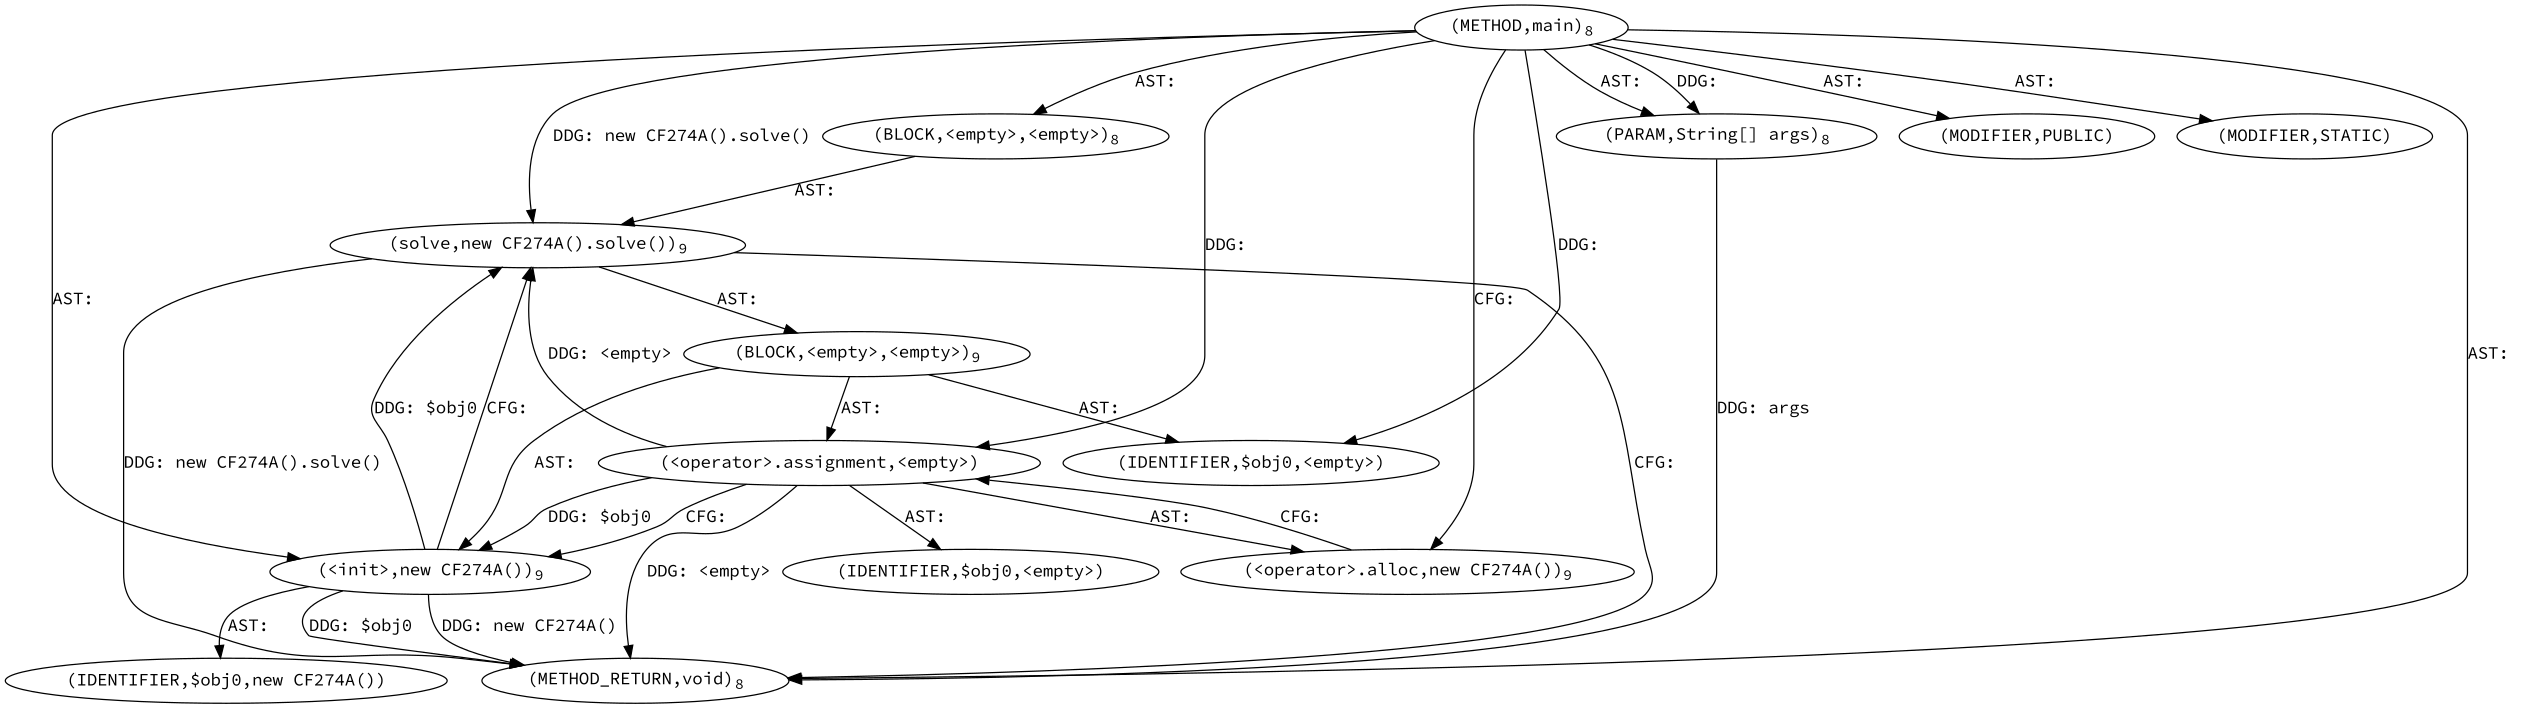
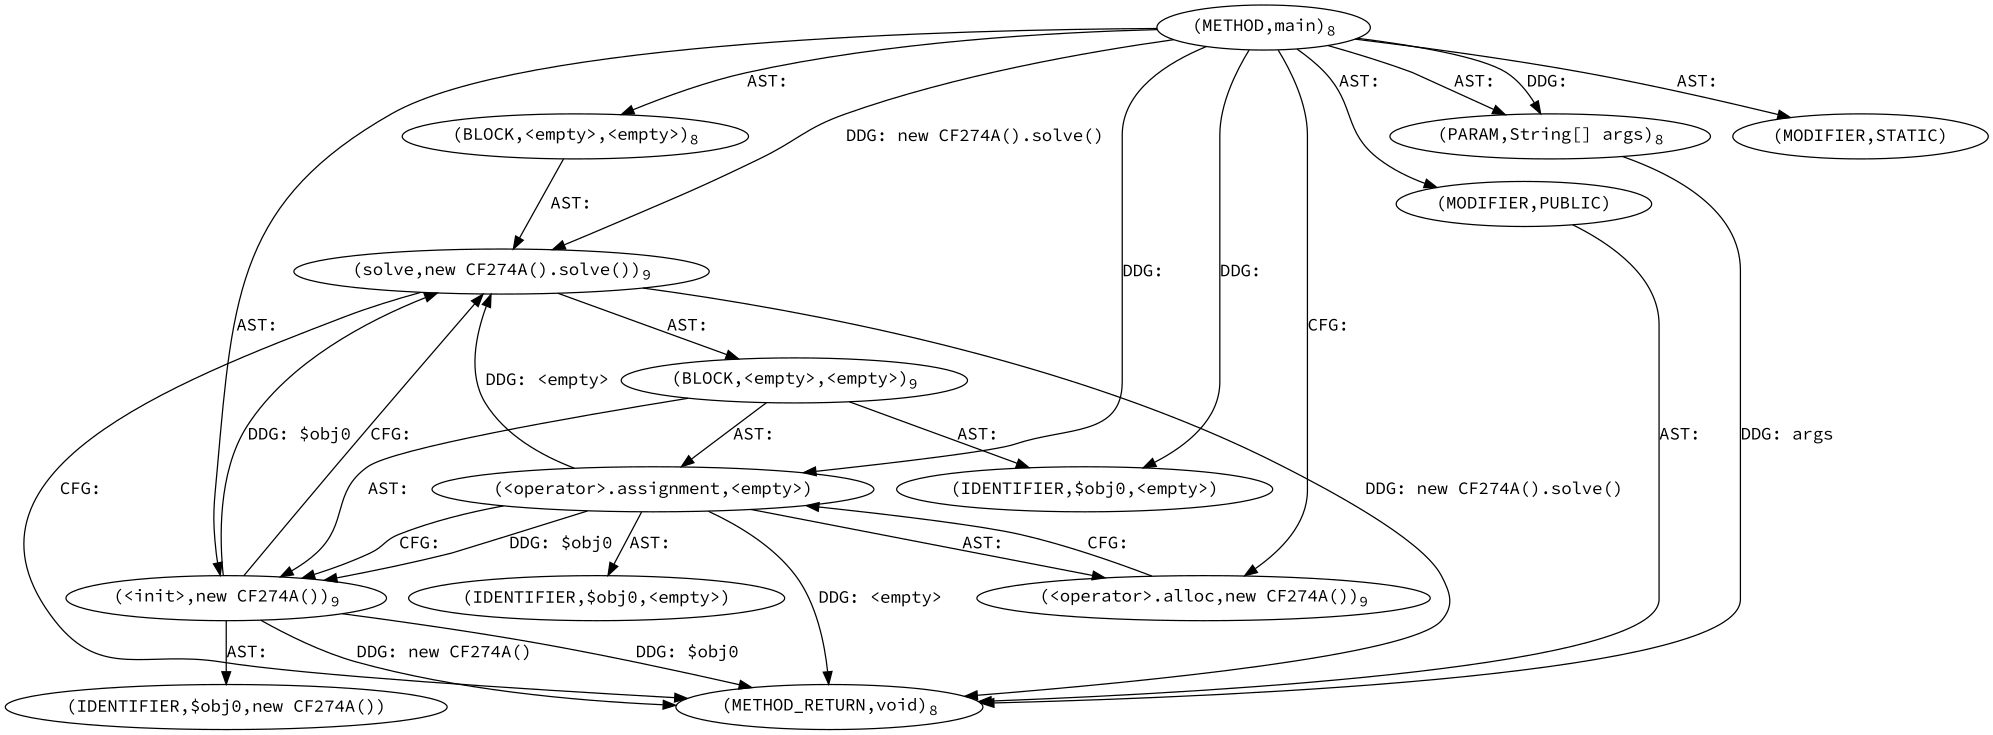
(2286, 622) -> (1539, 653)
